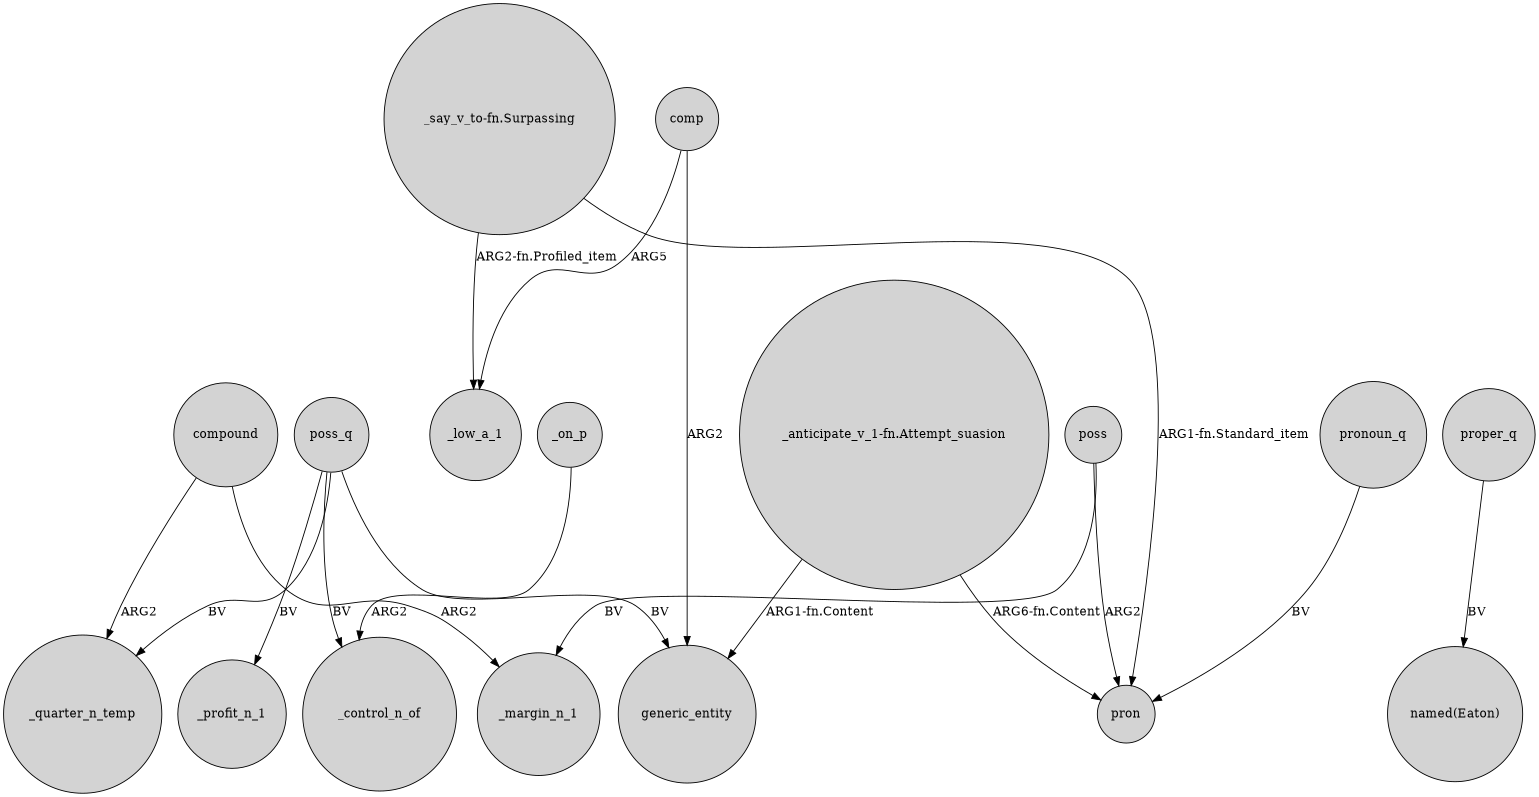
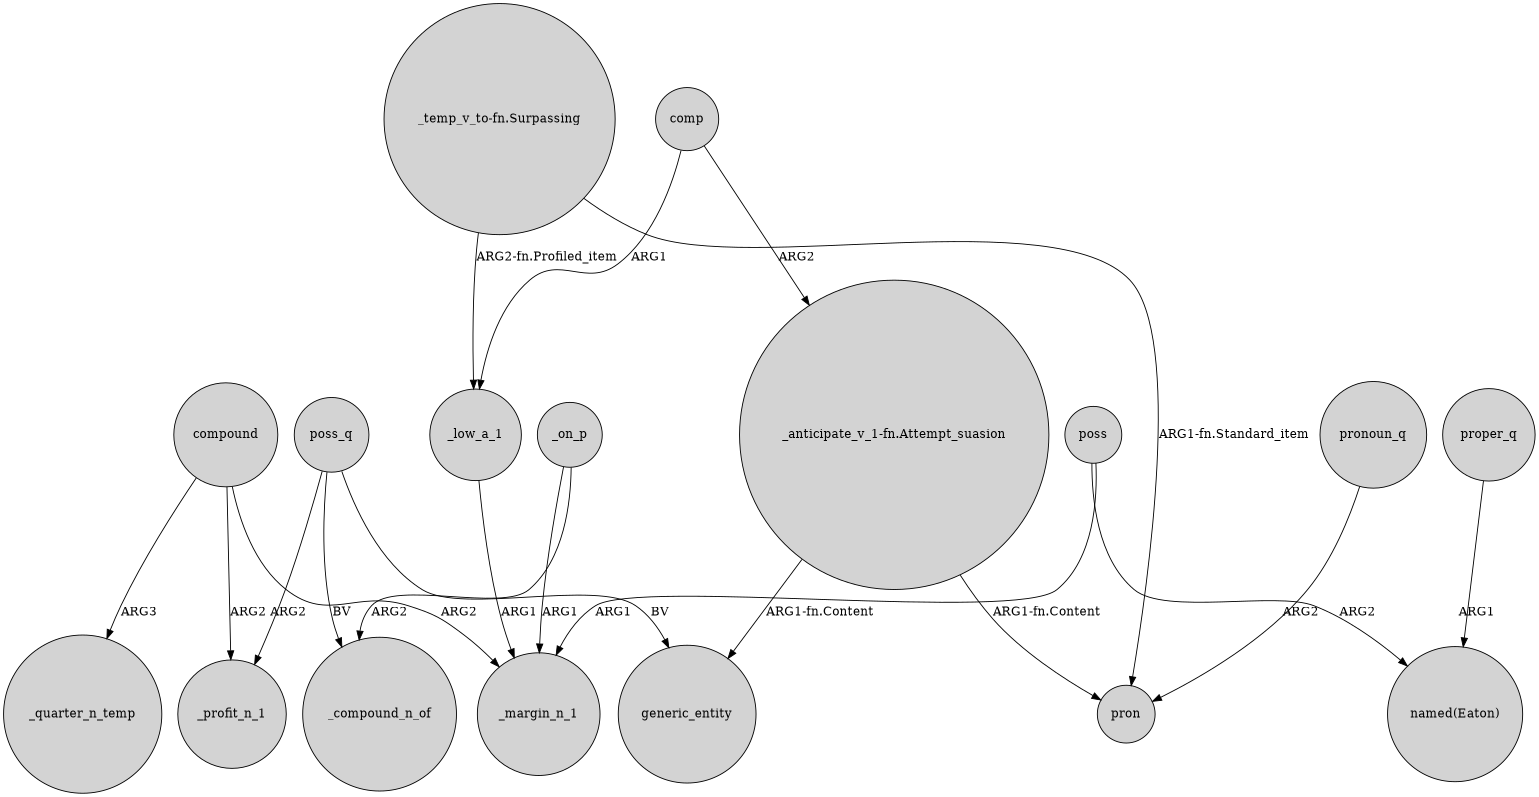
(500, 119) -> (500, 119)
(649, 257) -> (649, 257)
(687, 394) -> (754, 222)
none -> (549, 550)
none -> (490, 566)
none -> (229, 569)
(1099, 571) -> (1206, 602)
(272, 598) -> none
(139, 612) -> (139, 612)
(288, 612) -> (288, 612)
(614, 612) -> (614, 612)
(1047, 612) -> (1047, 612)
(1301, 612) -> (1301, 612)
(1477, 612) -> (1477, 612)
(380, 714) -> (380, 714)
